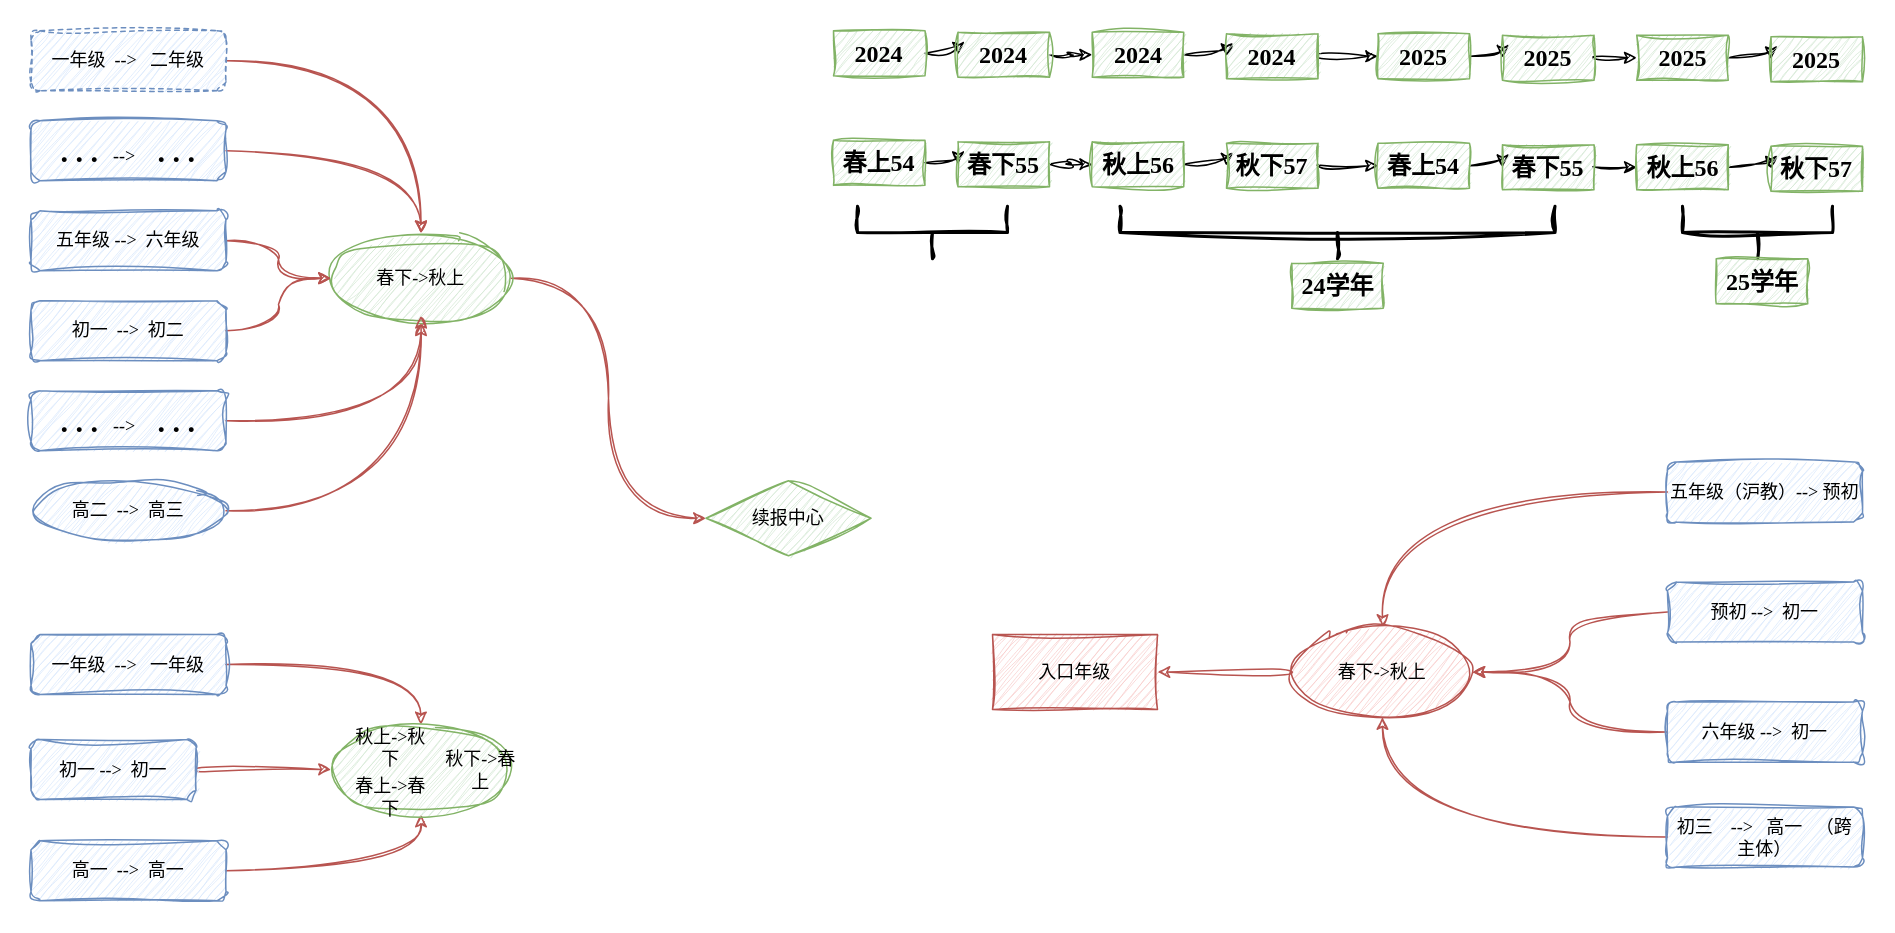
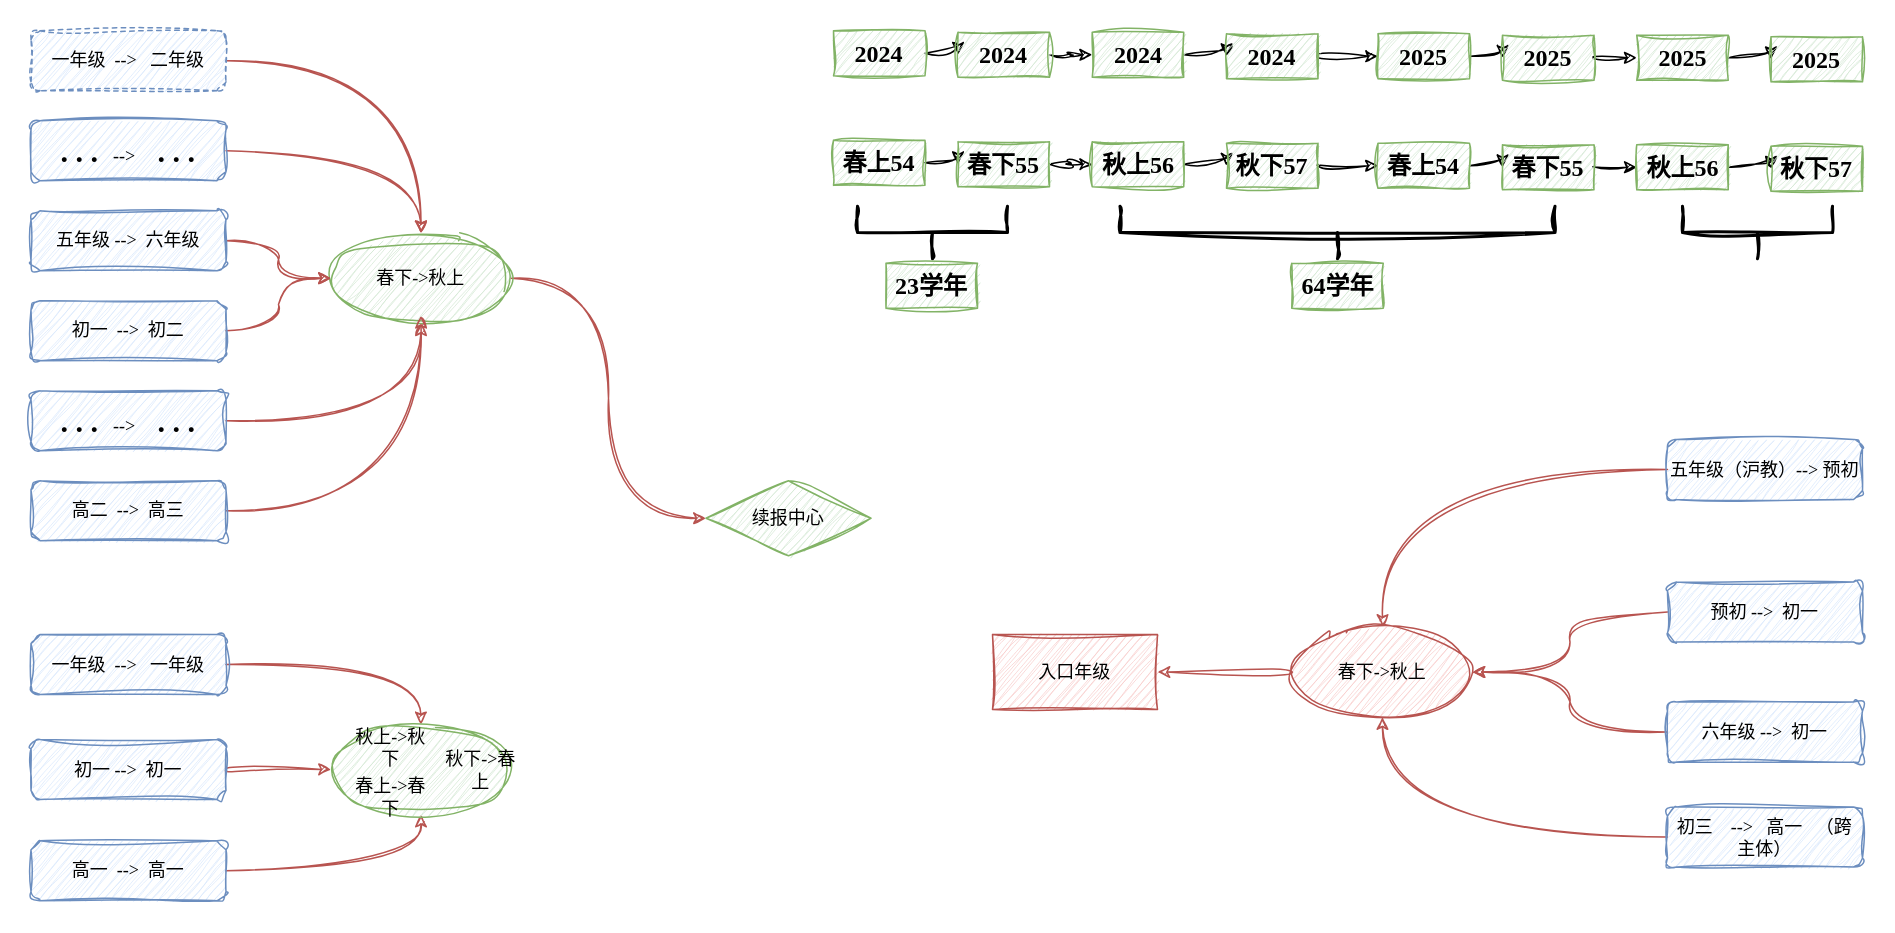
(1762, 281) -> none
none -> (932, 286)
(1338, 286) -> (1338, 286)
(1765, 492) -> (1765, 470)
(128, 511) -> (128, 511)
(113, 770) -> (128, 770)
